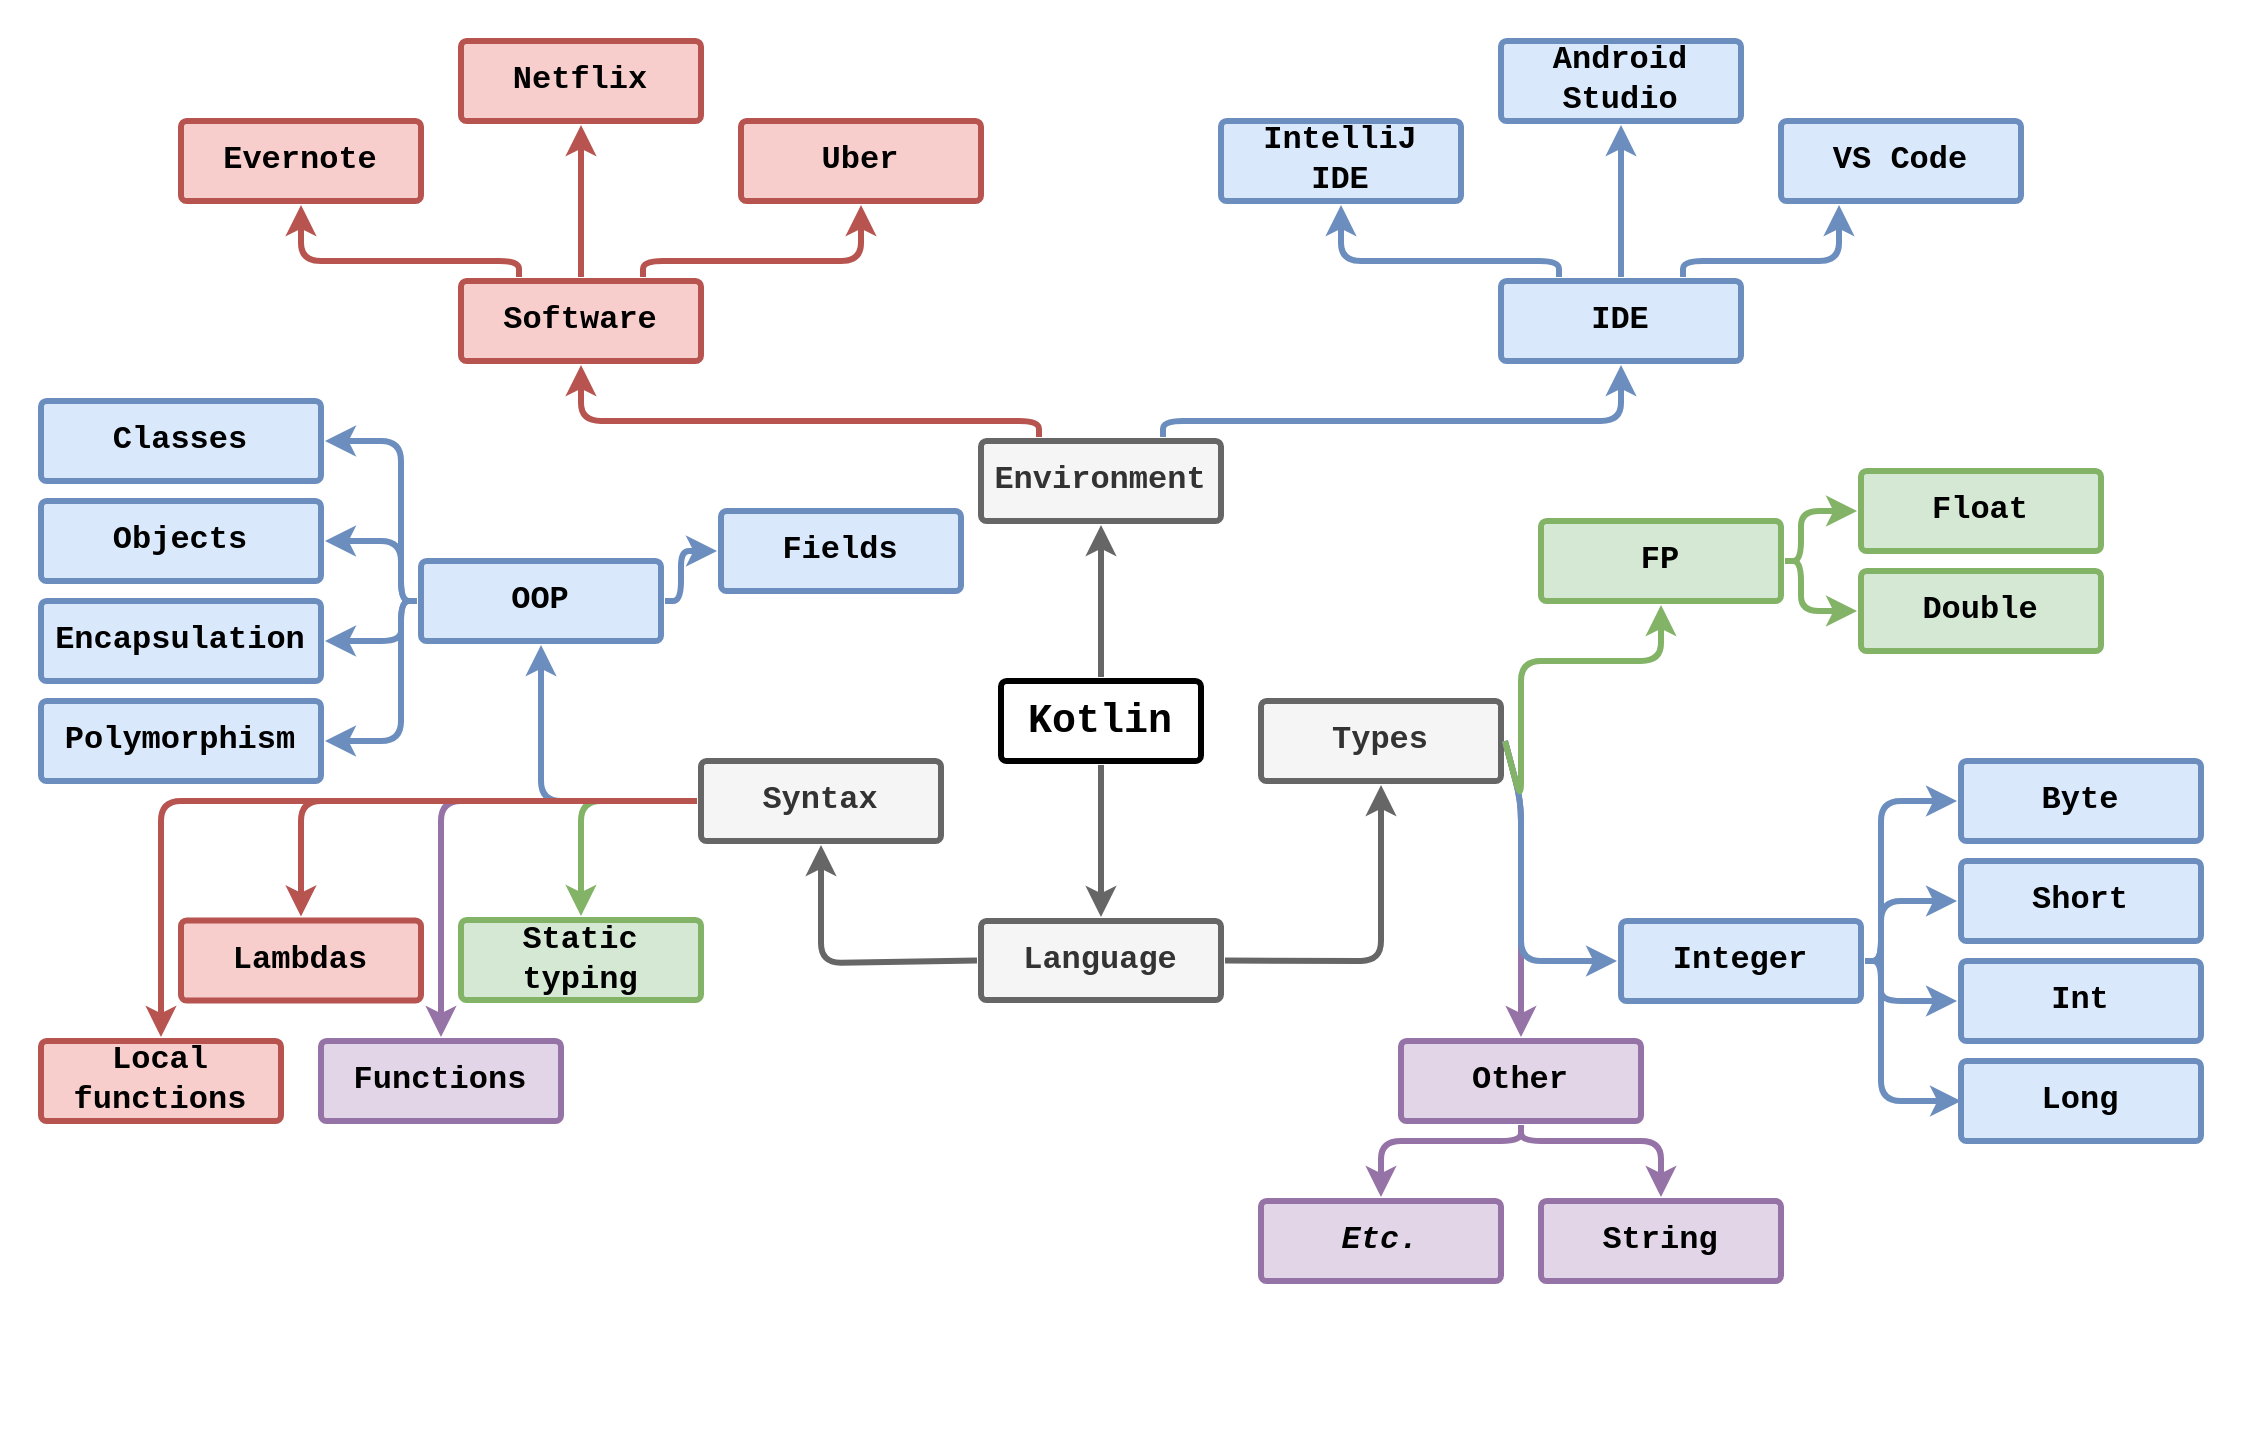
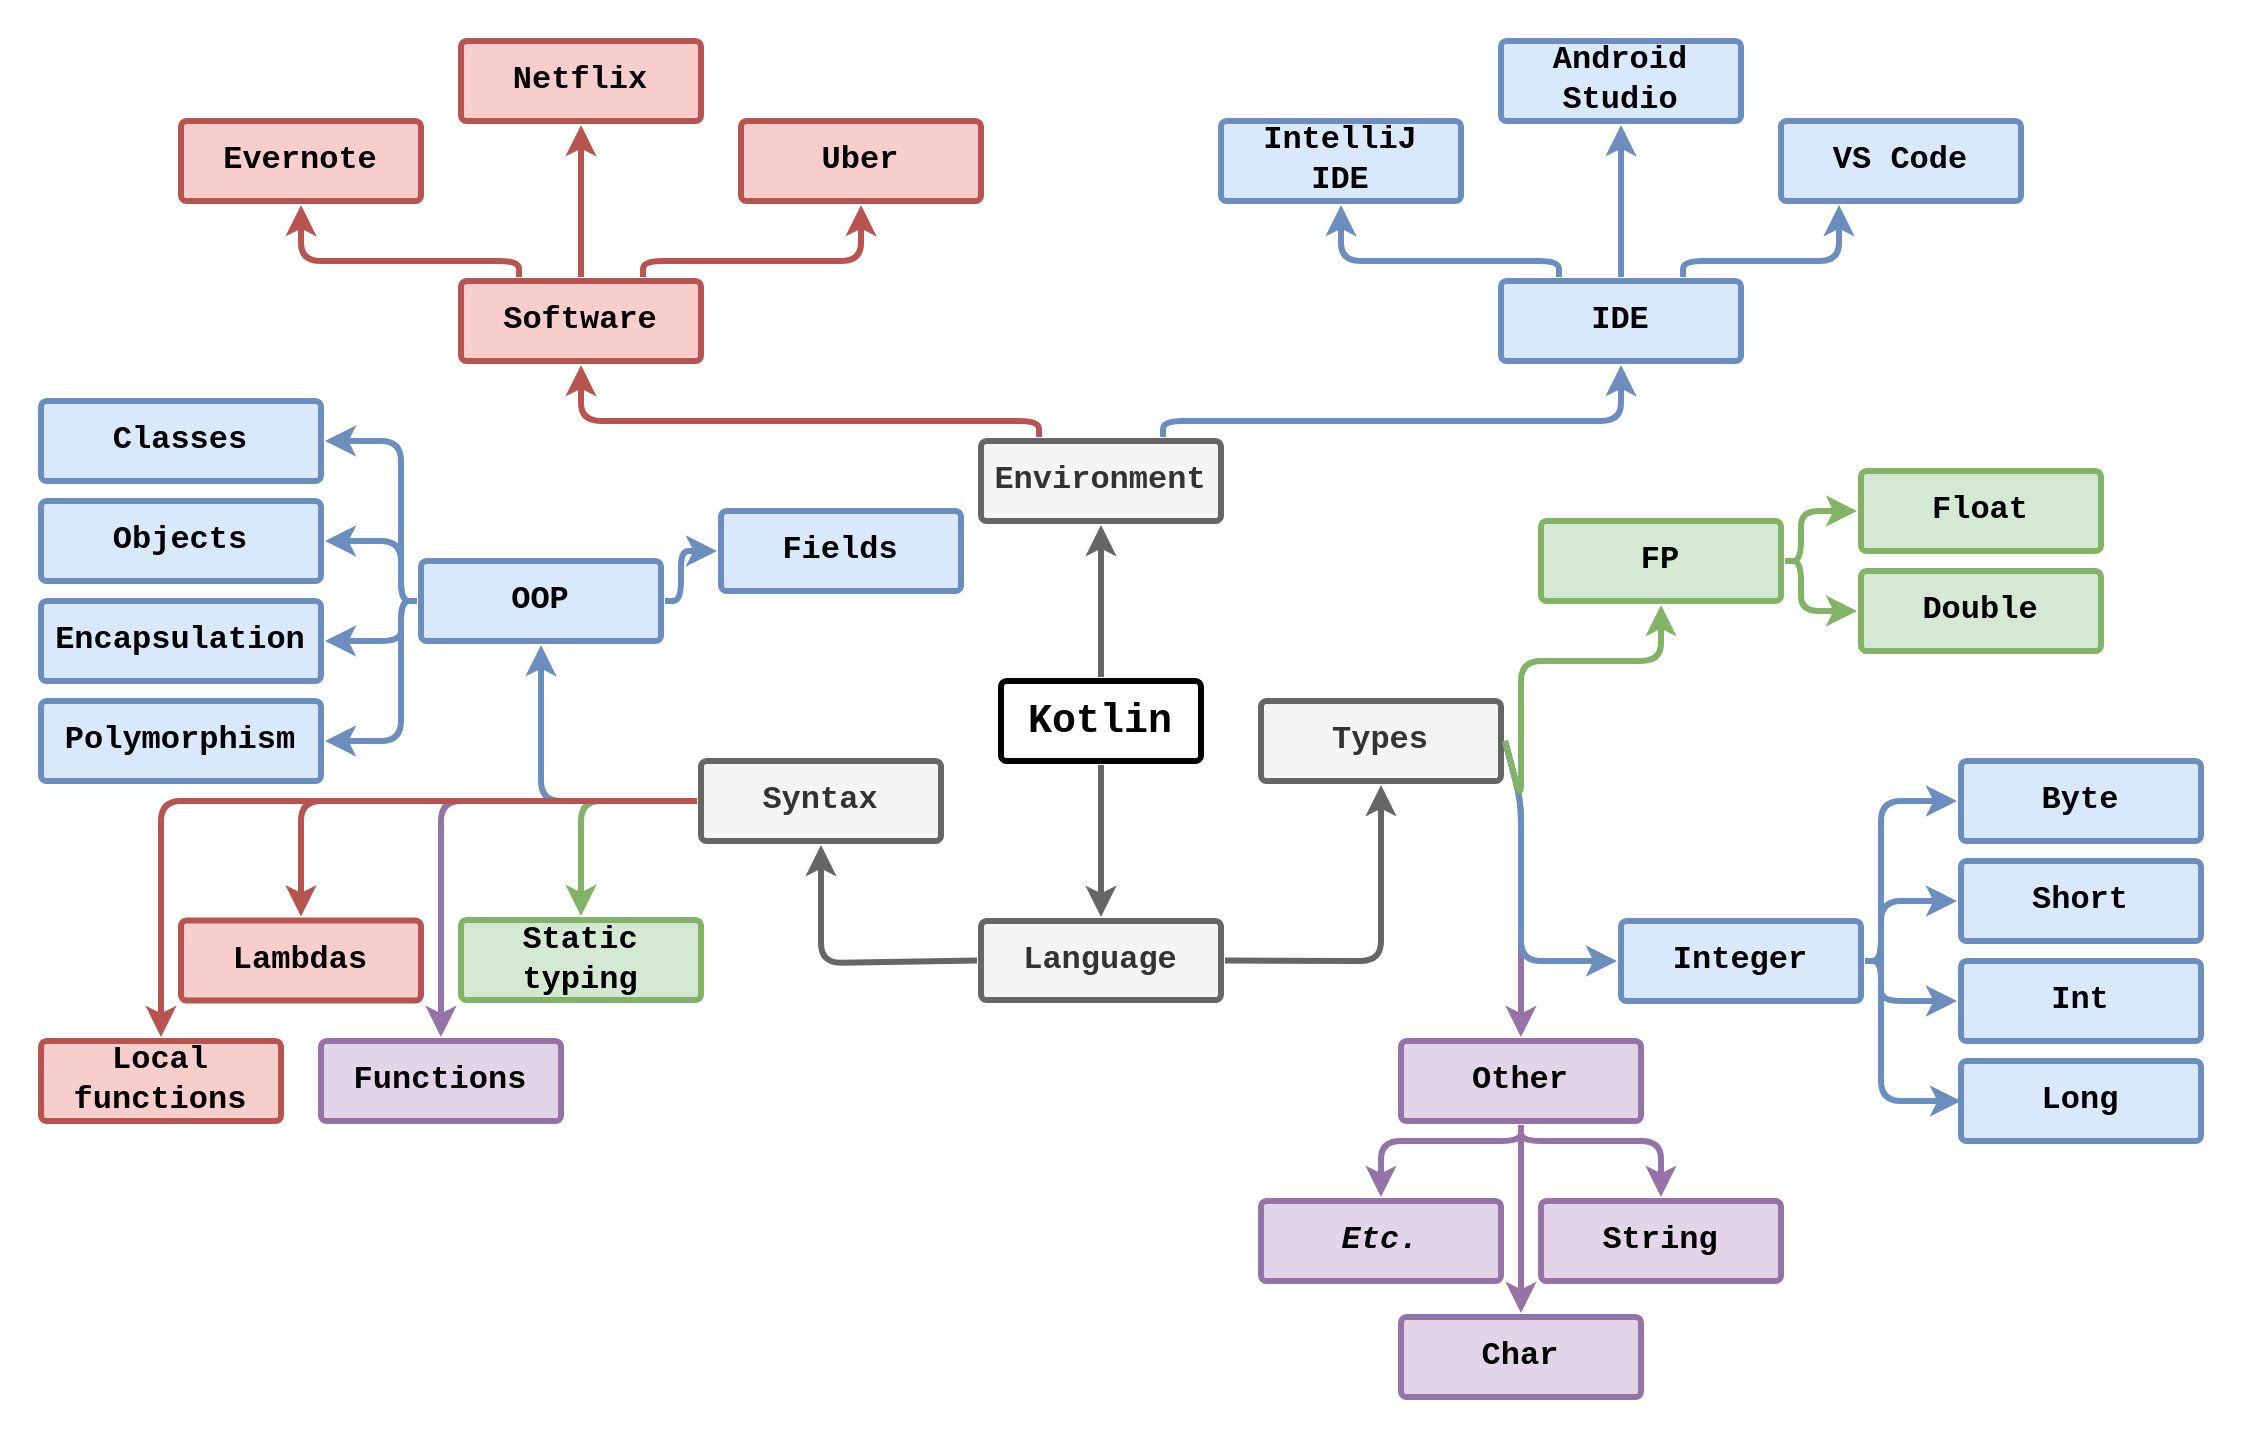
none -> (1521, 1211)
none -> (1521, 1357)
